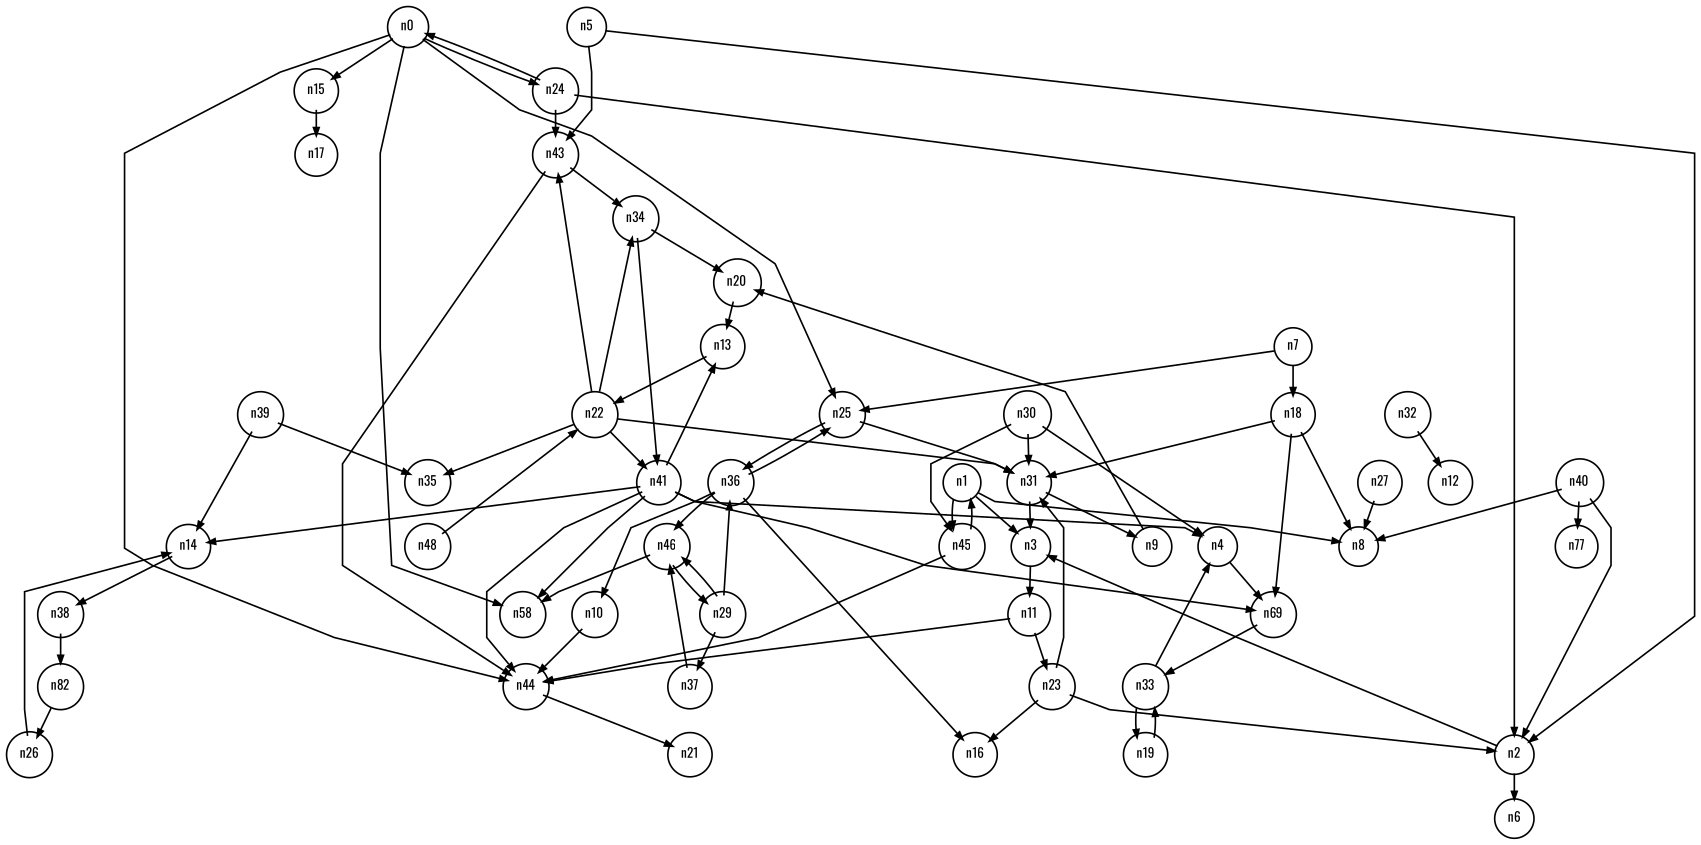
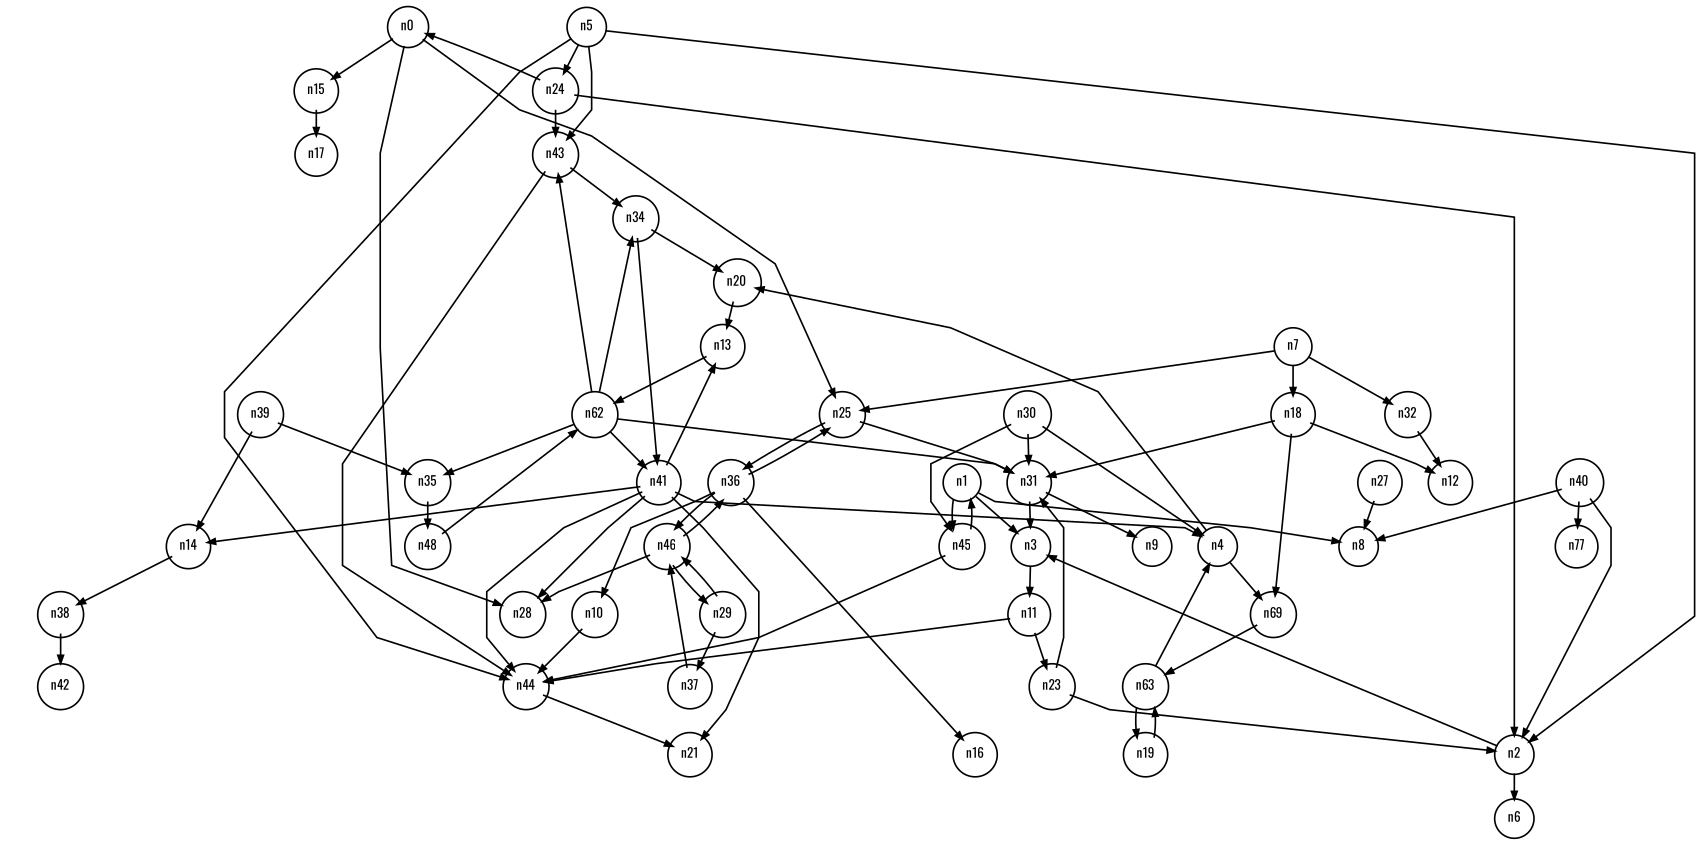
(476, 61) -> (573, 55)
(989, 367) -> (1018, 357)
none -> (1347, 379)
(125, 404) -> (248, 366)
(595, 415) -> (595, 415)
(1324, 477) -> (1369, 445)
none -> (428, 510)
(727, 553) -> (707, 517)
(957, 570) -> (759, 605)
(523, 615) -> (523, 615)
(61, 687) -> (61, 687)
(1146, 687) -> (1146, 687)
(1017, 718) -> none
(30, 755) -> none
